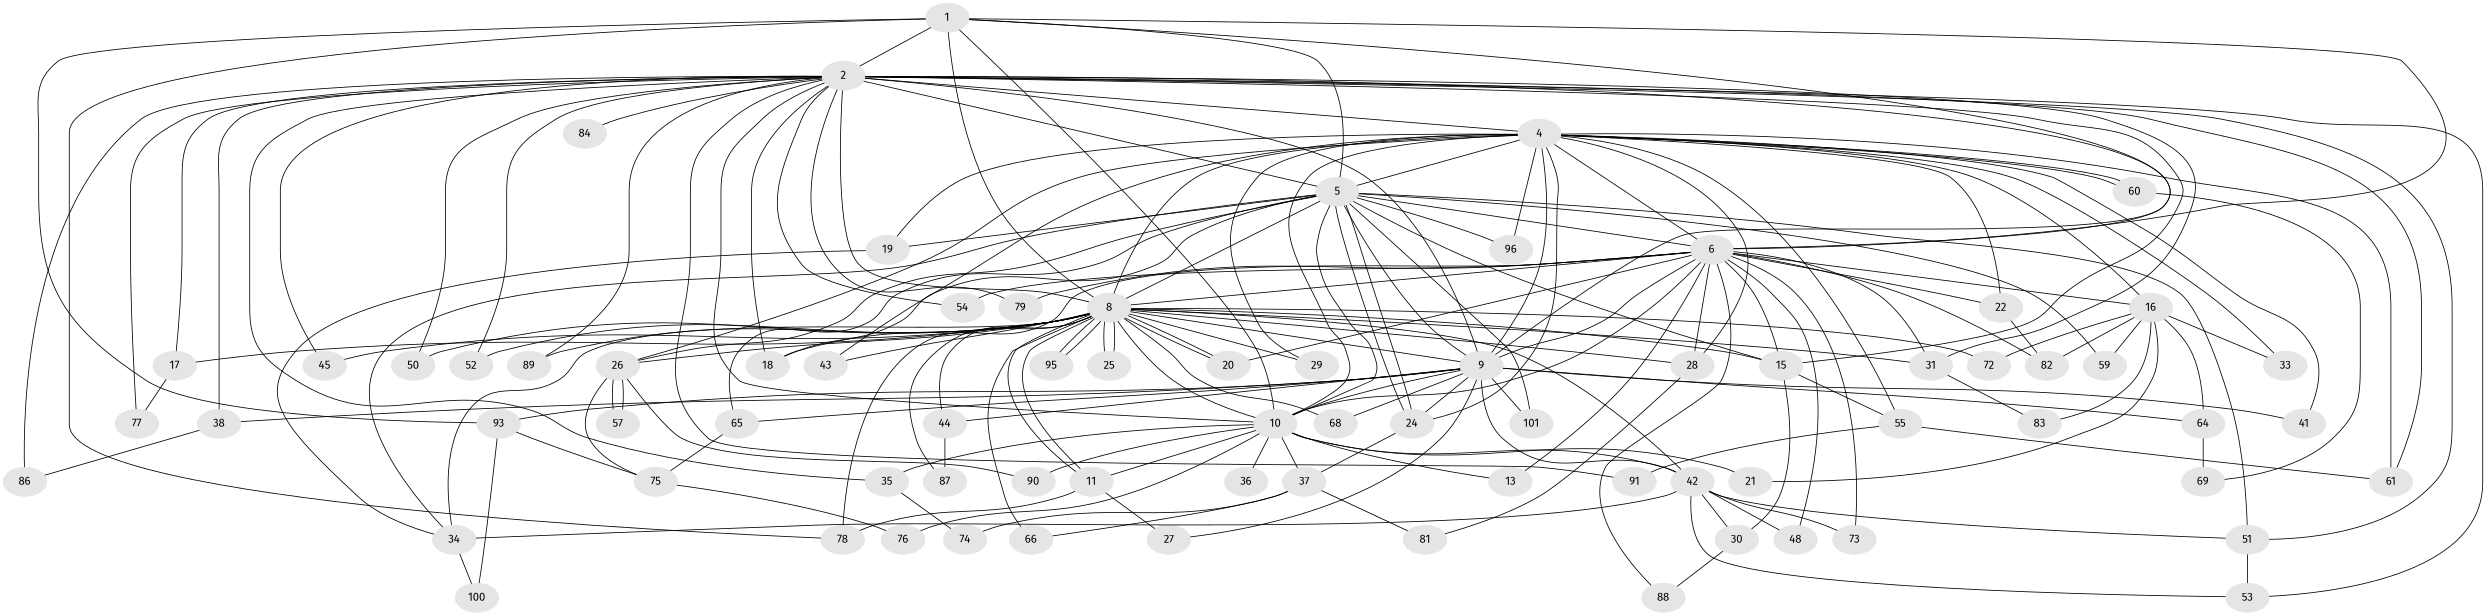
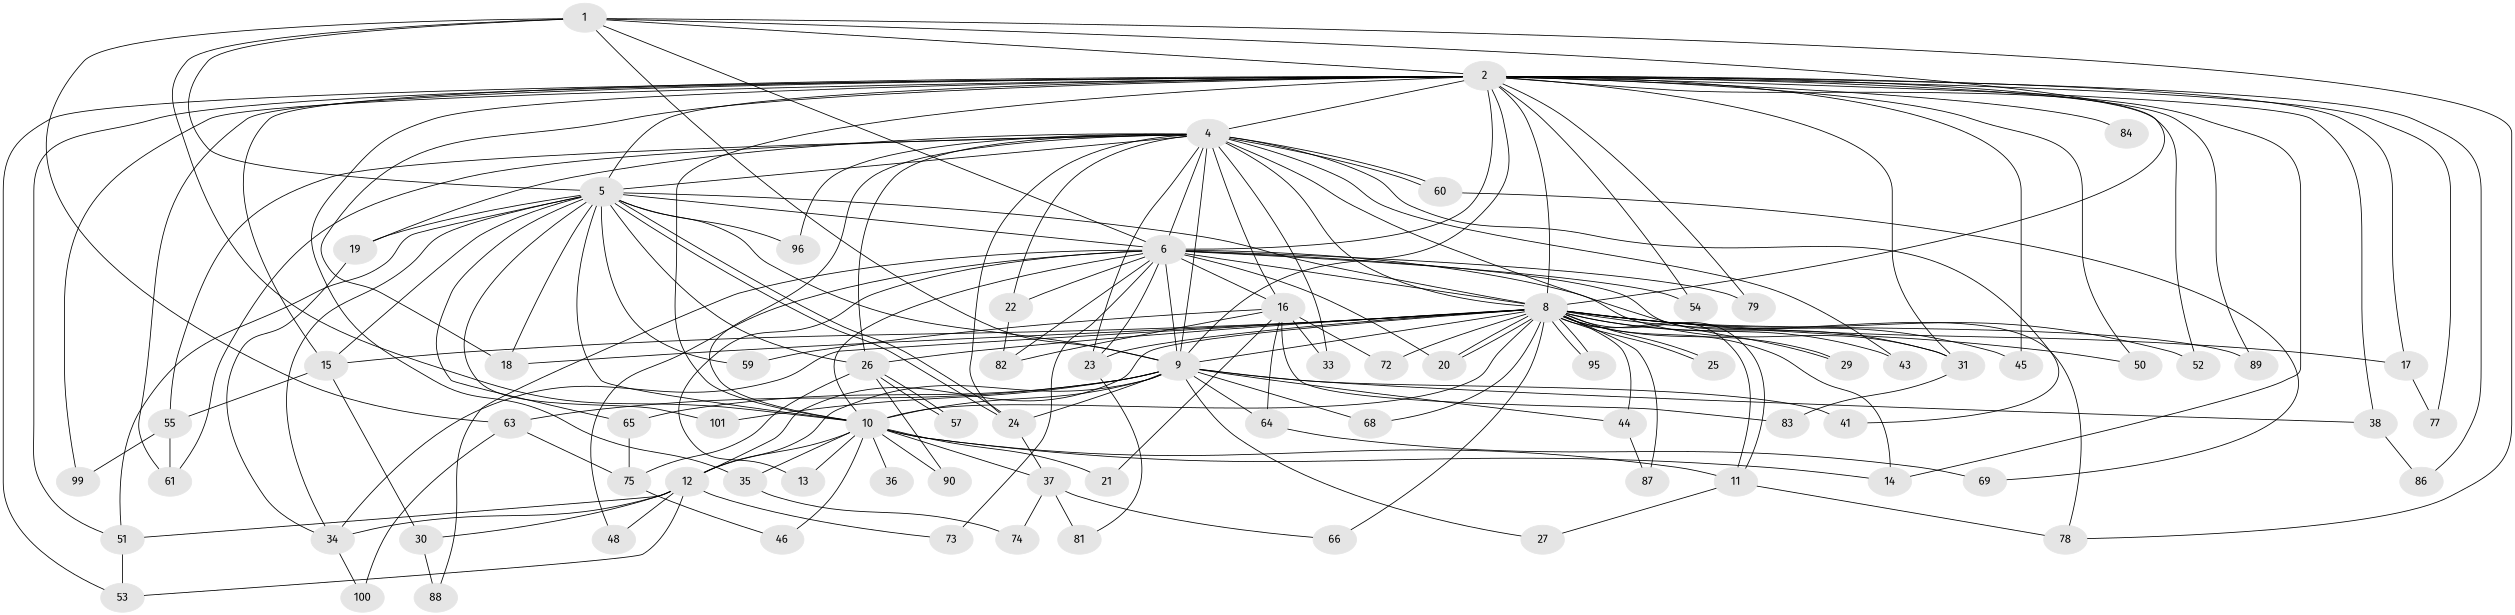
(1759, 302) -> none
(1692, 366) -> (1090, 366)
(499, 424) -> (510, 424)
(1634, 482) -> (78, 482)
(1692, 482) -> (687, 482)
none -> (1890, 482)
(903, 540) -> (782, 540)
